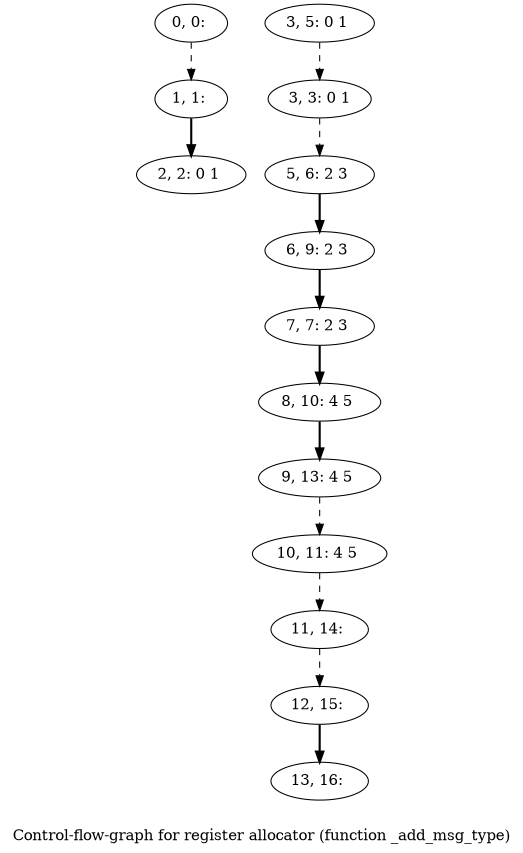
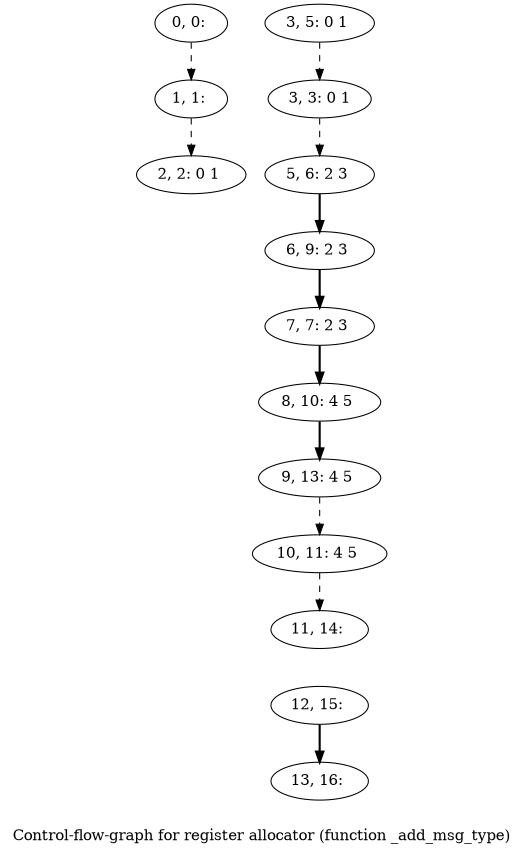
(191, 132) -> (191, 132)
(320, 662) -> none
